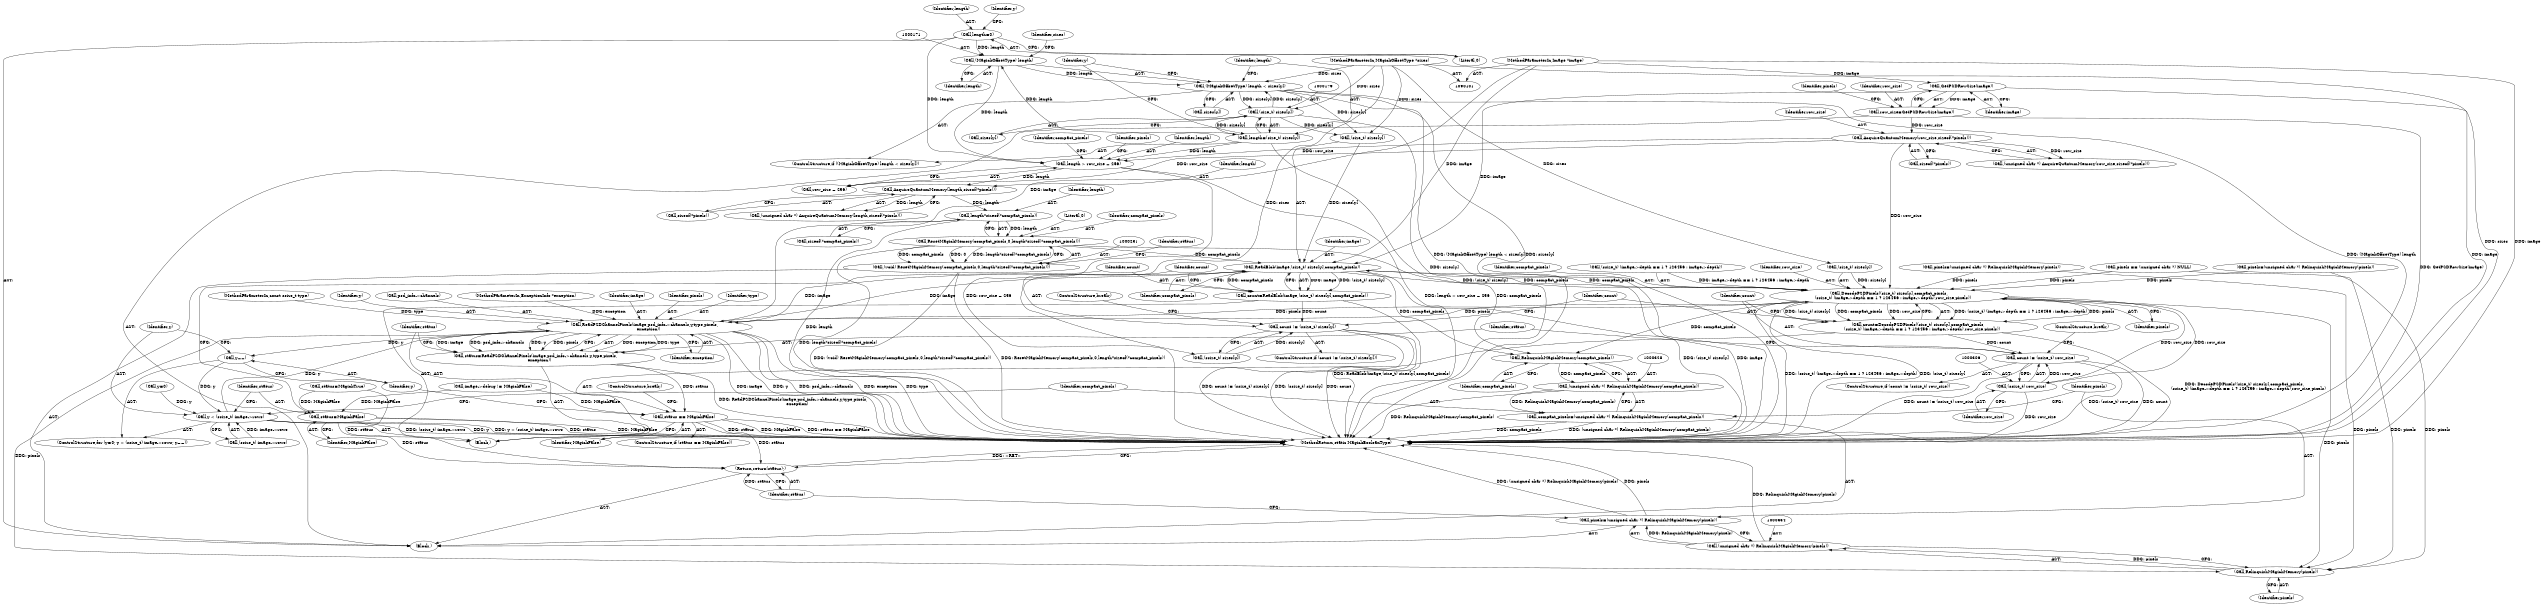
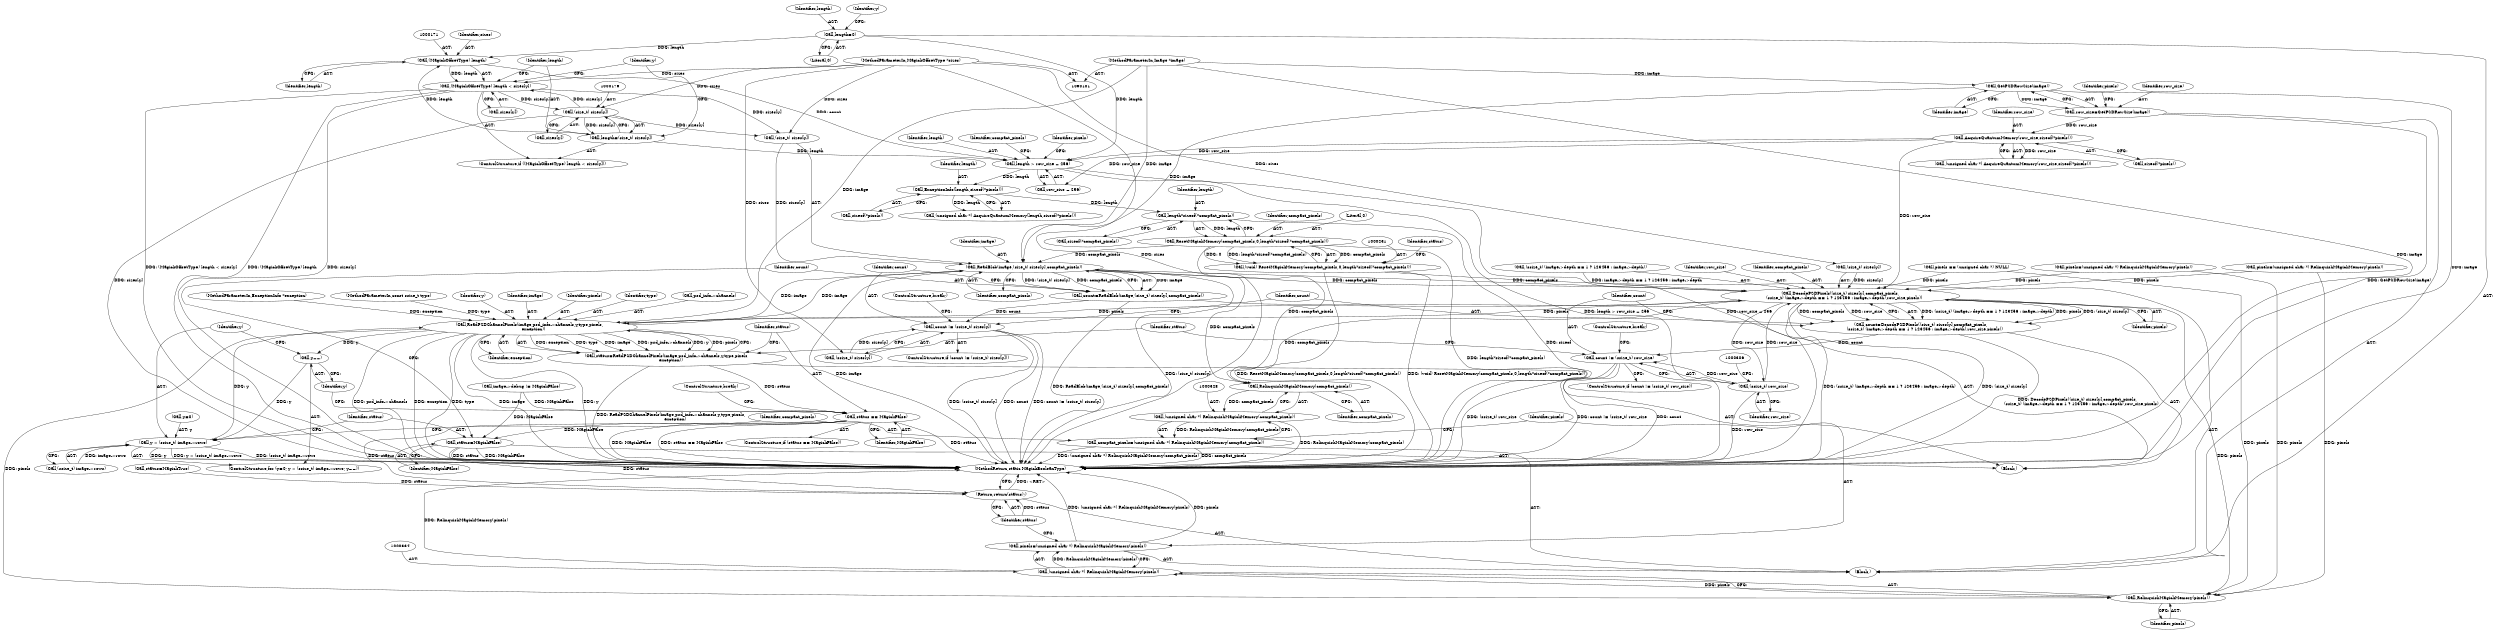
(1051, 48) -> (471, 48)
(994, 112) -> (829, 112)
(936, 177) -> (1045, 177)
(940, 190) -> (958, 190)
(1545, 294) -> none
(819, 327) -> (1559, 343)
(1988, 374) -> (1640, 374)
(2008, 374) -> (1748, 374)
(299, 400) -> (672, 423)
(184, 402) -> (185, 430)
